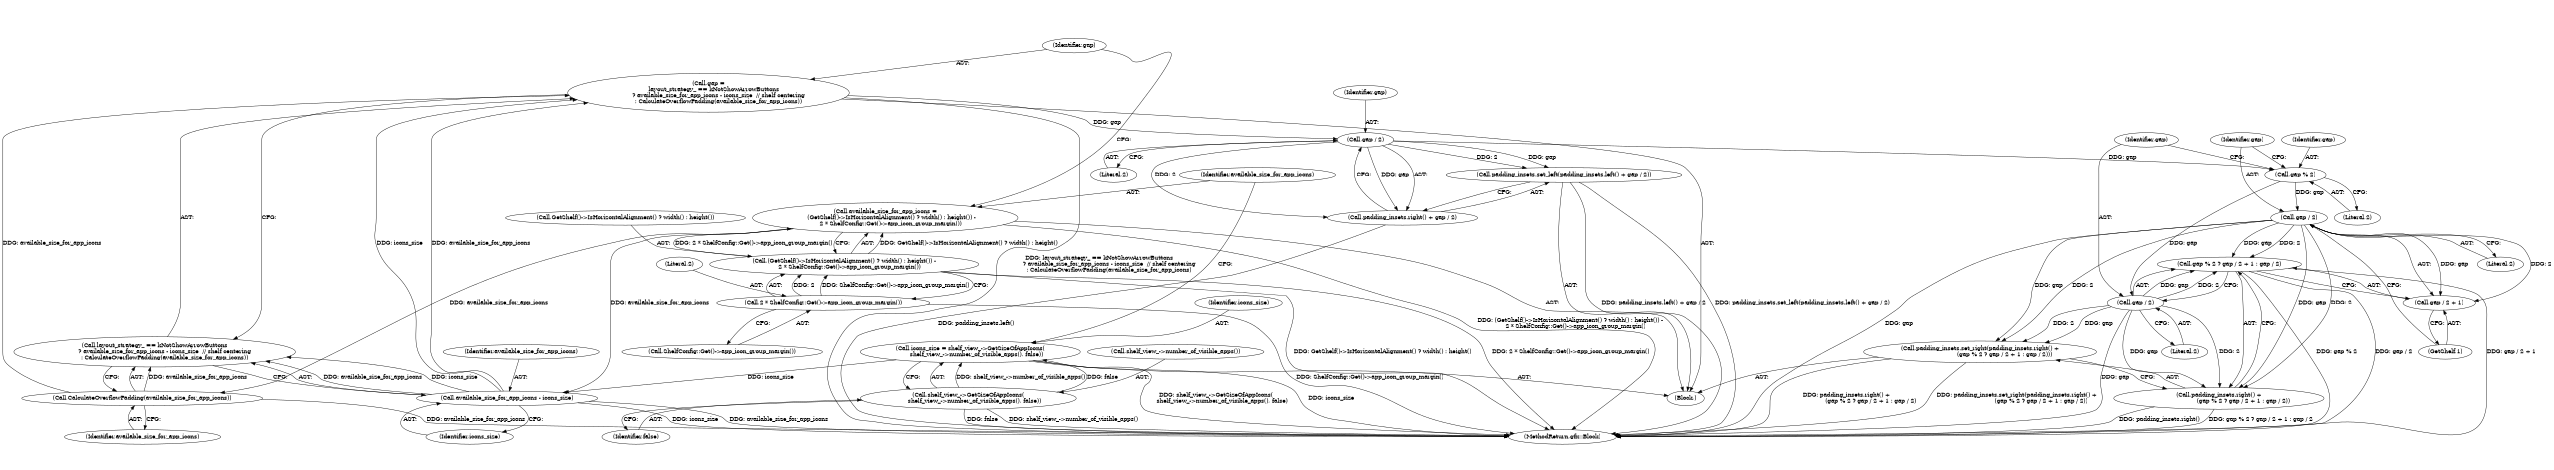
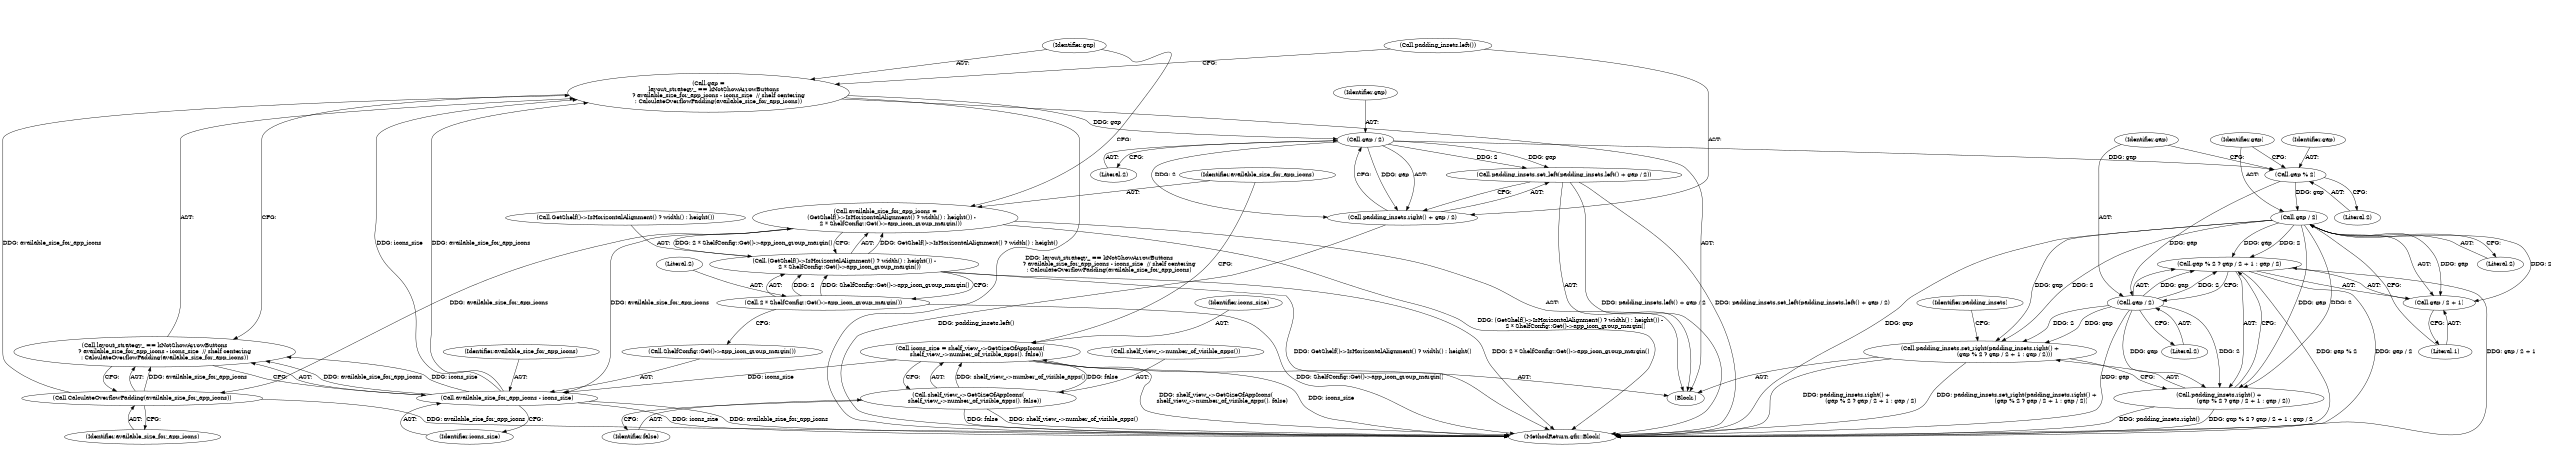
none -> (1438, 46)
(2350, 285) -> (2350, 285)
none -> (1970, 303)
(773, 329) -> (627, 378)
(2445, 352) -> (2445, 352)
